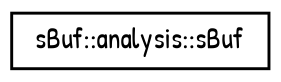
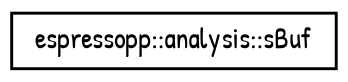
(140, 41) -> (174, 41)
